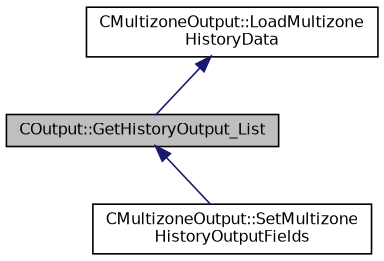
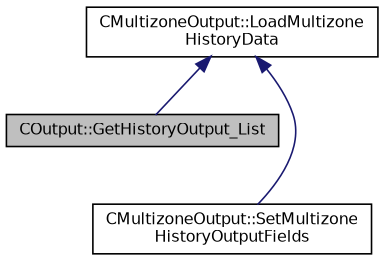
(189, 181) -> (295, 139)
